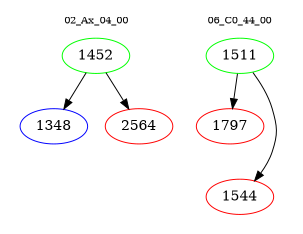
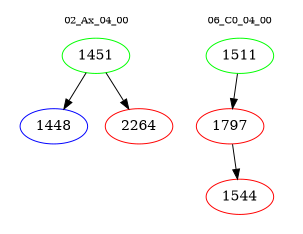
(240, 21) -> (240, 21)
(96, 56) -> (96, 56)
(275, 122) -> (234, 157)
(54, 126) -> (54, 126)
(139, 126) -> (139, 126)
